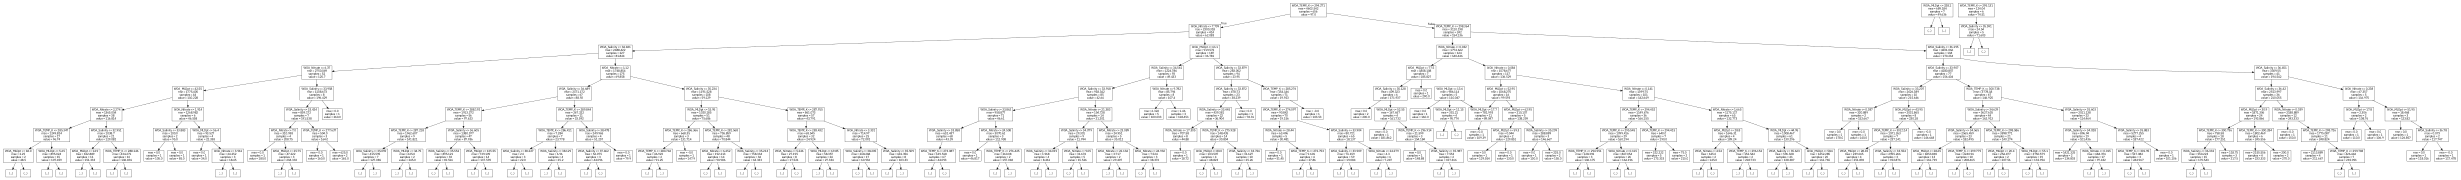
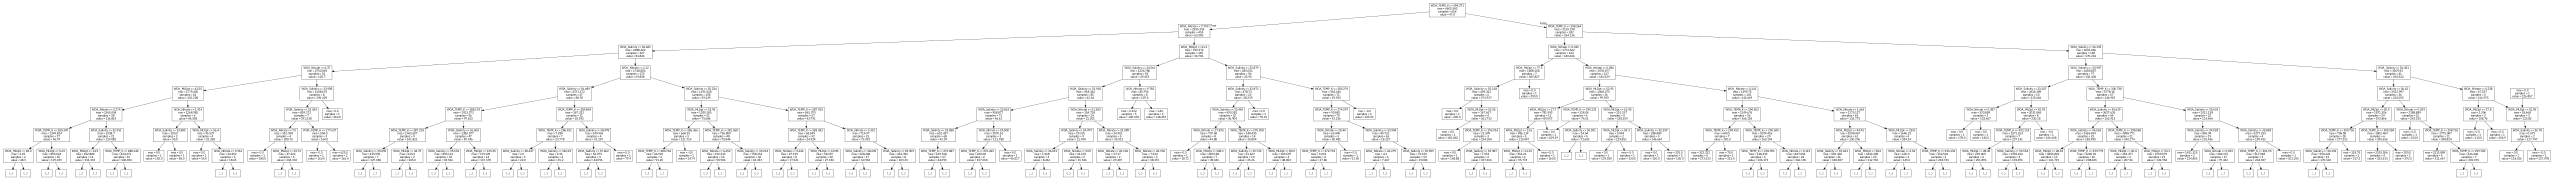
(1466, 103) -> (1532, 124)
(2401, 124) -> (2522, 102)
none -> (1564, 125)
none -> (1209, 144)
